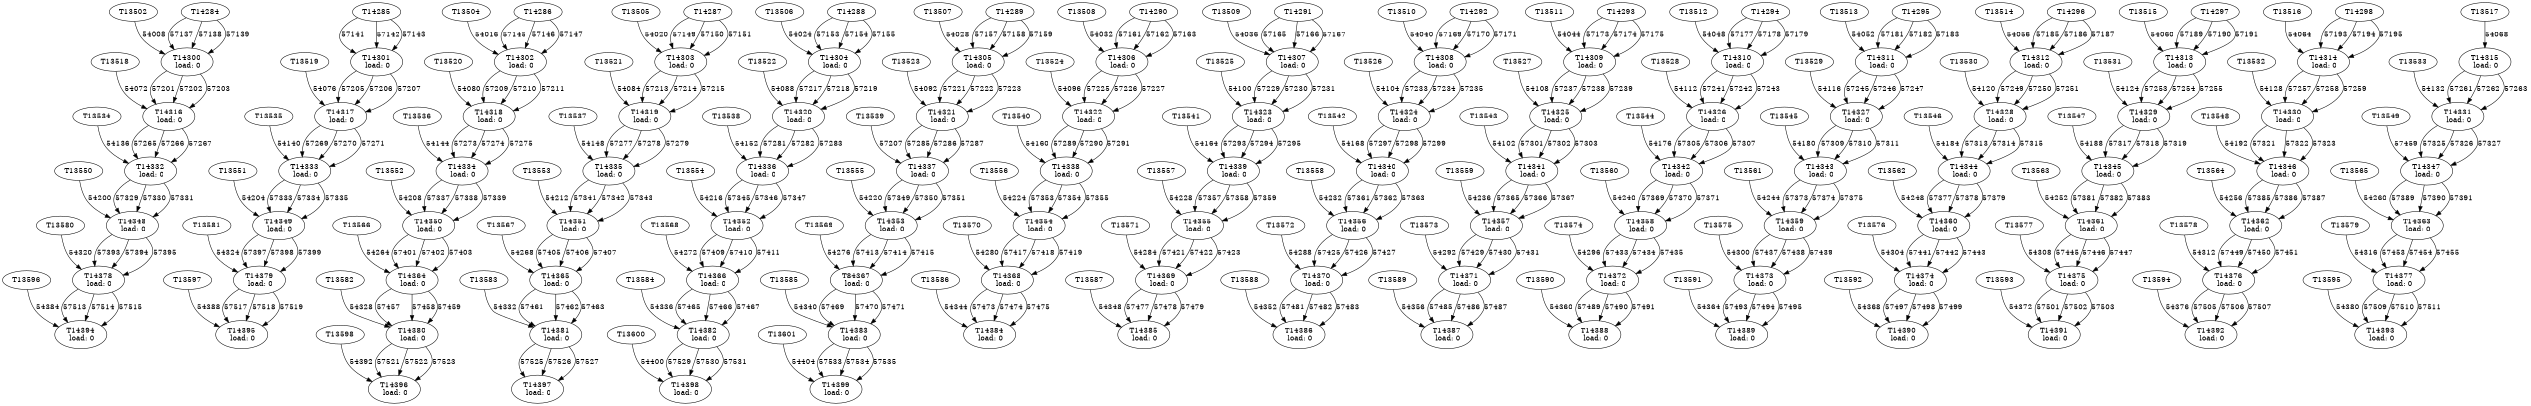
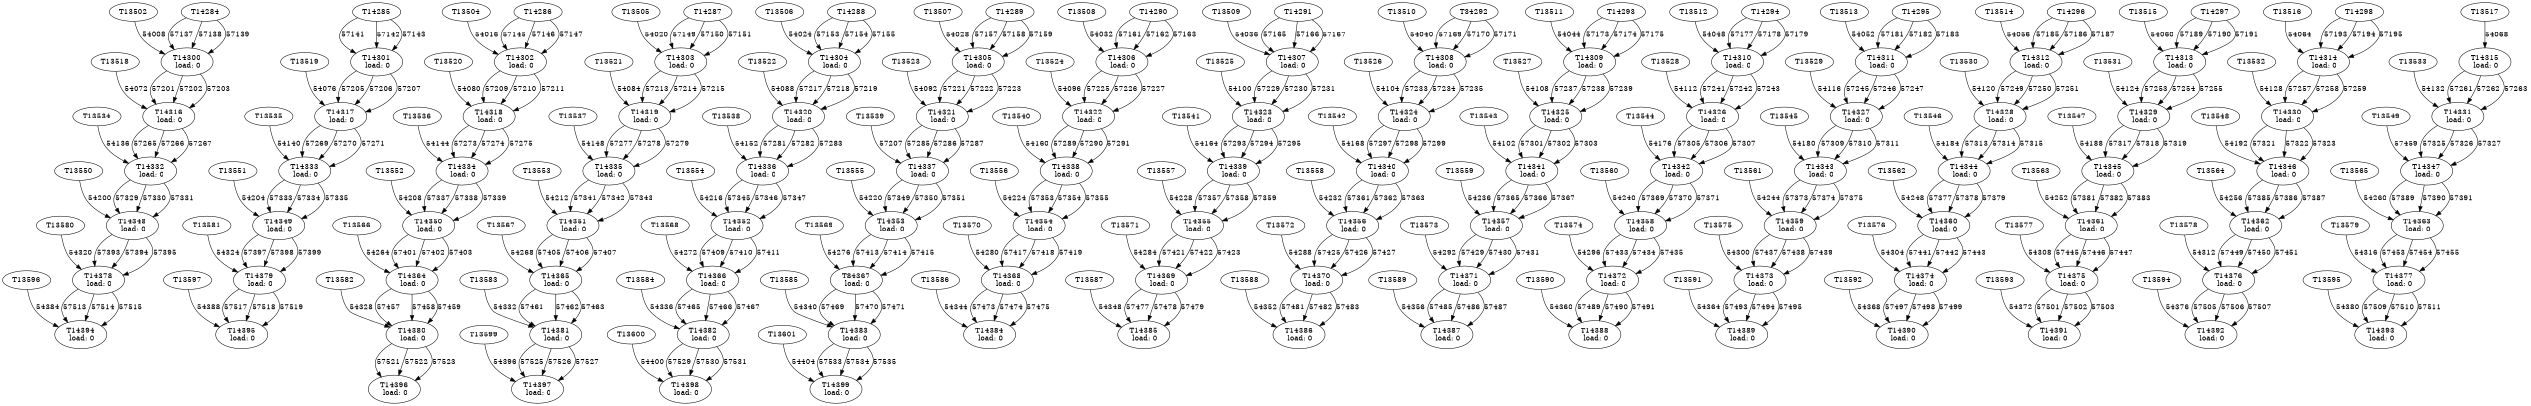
(1474, 12) -> (1474, 12)
(340, 335) -> none
none -> (484, 335)
